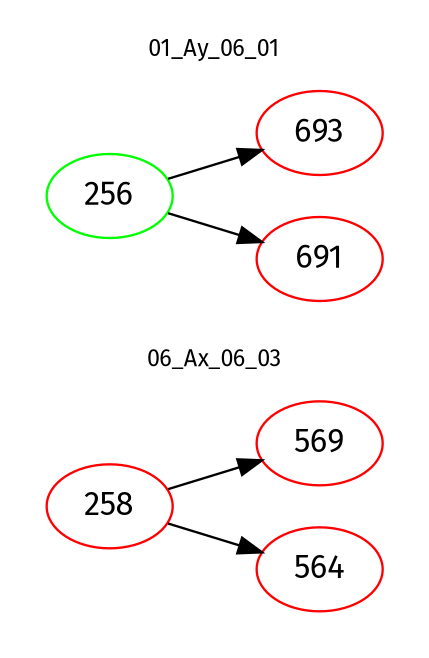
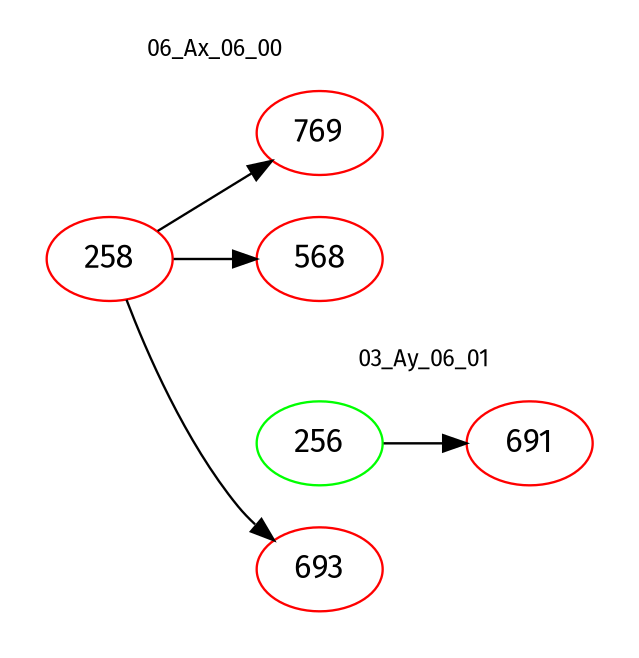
(215, 50) -> (425, 360)
(204, 168) -> (180, 418)
(215, 360) -> (215, 50)
(320, 443) -> (320, 133)
(320, 569) -> (320, 259)
